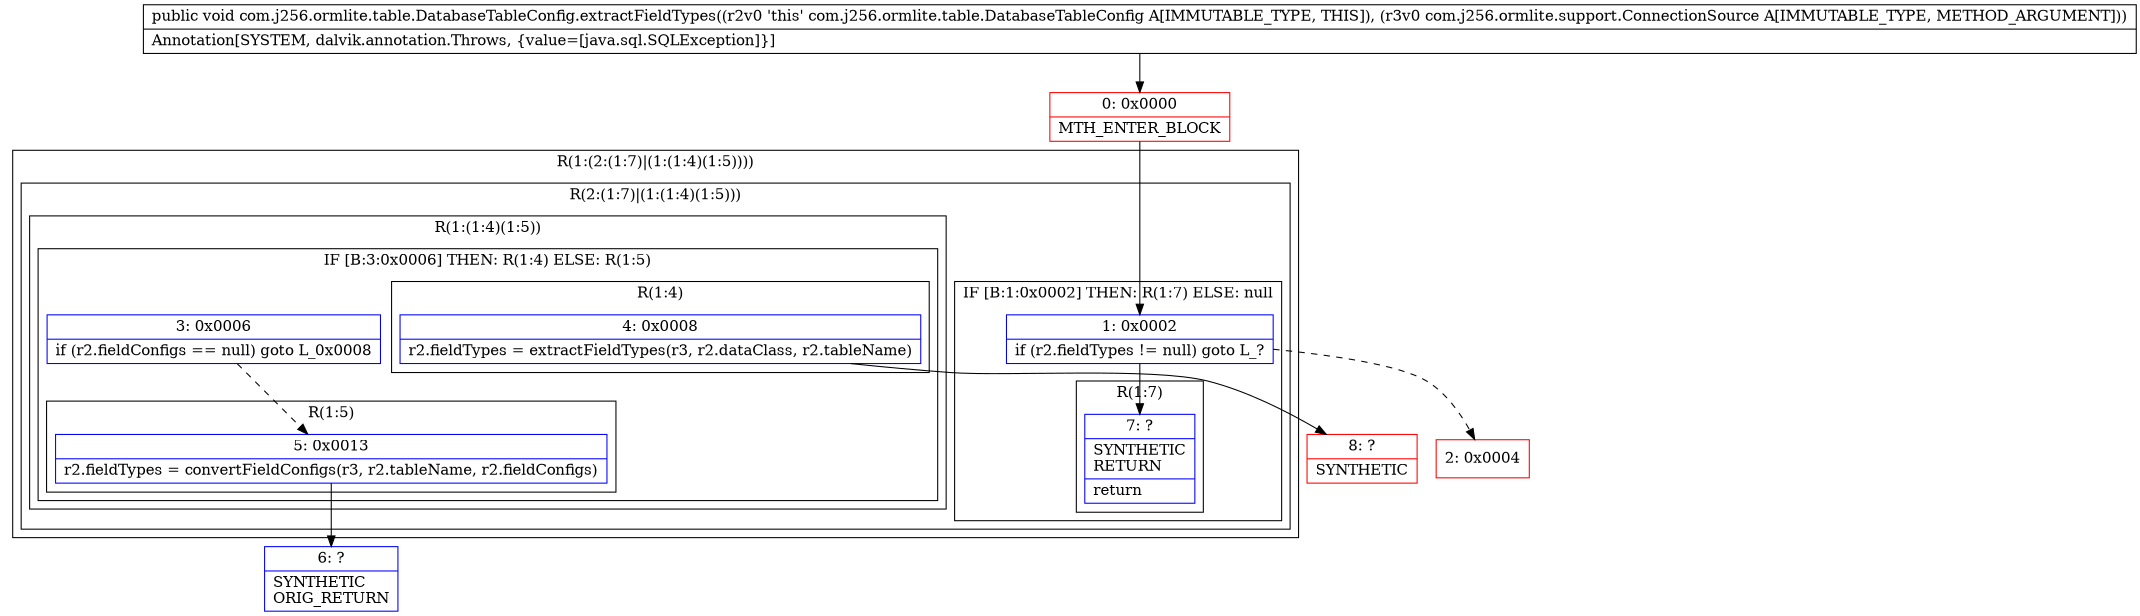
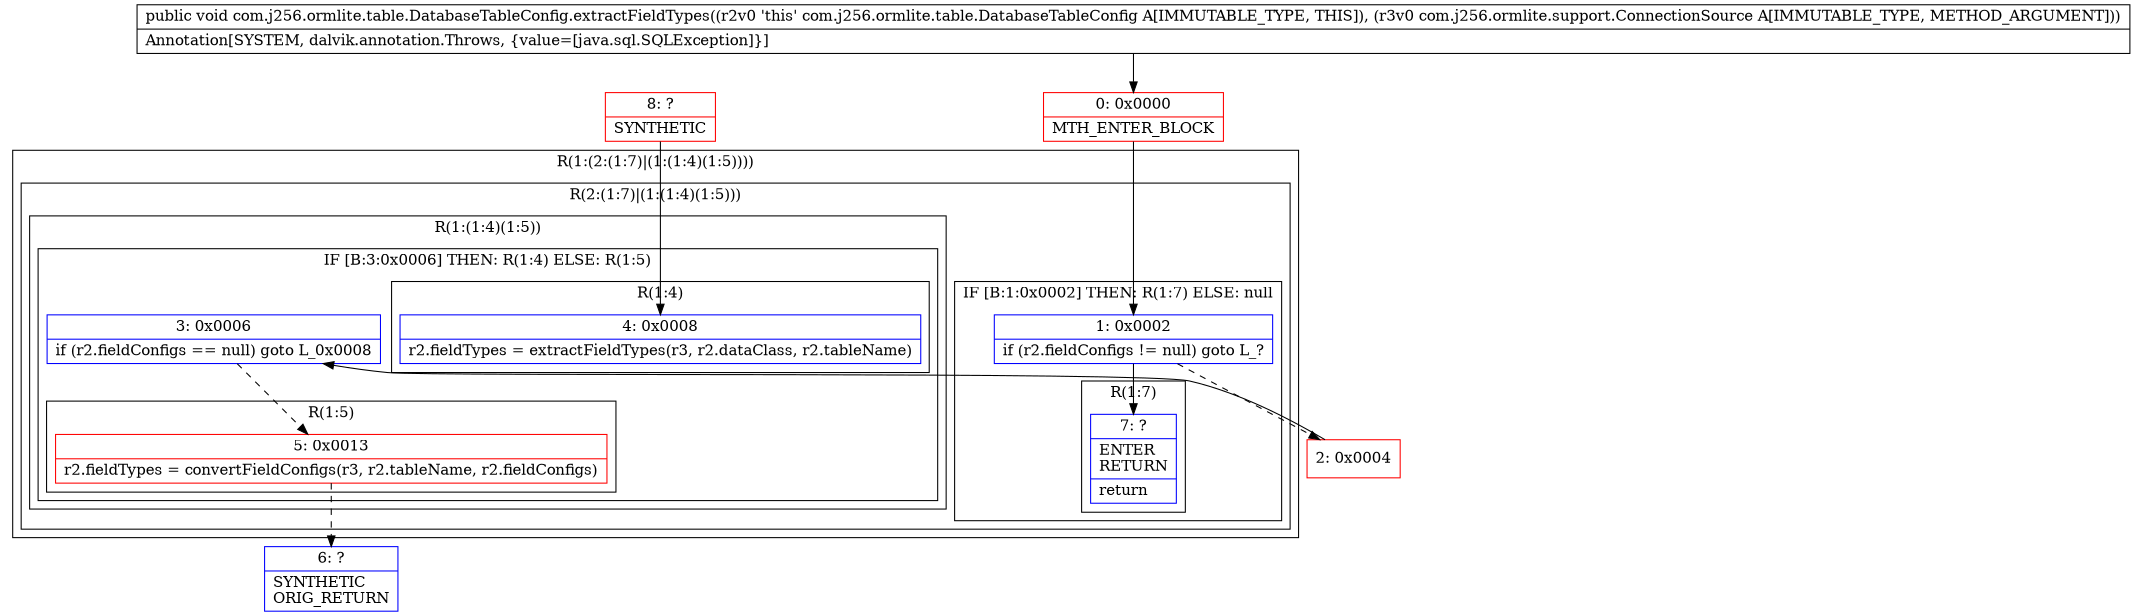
(1140, 351) -> (1133, 351)
(1089, 373) -> (660, 223)
none -> (961, 375)
(1140, 450) -> (1127, 450)
(331, 459) -> (331, 459)
(331, 516) -> (331, 516)
